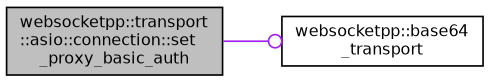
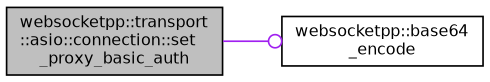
(382, 41) -> (382, 41)
